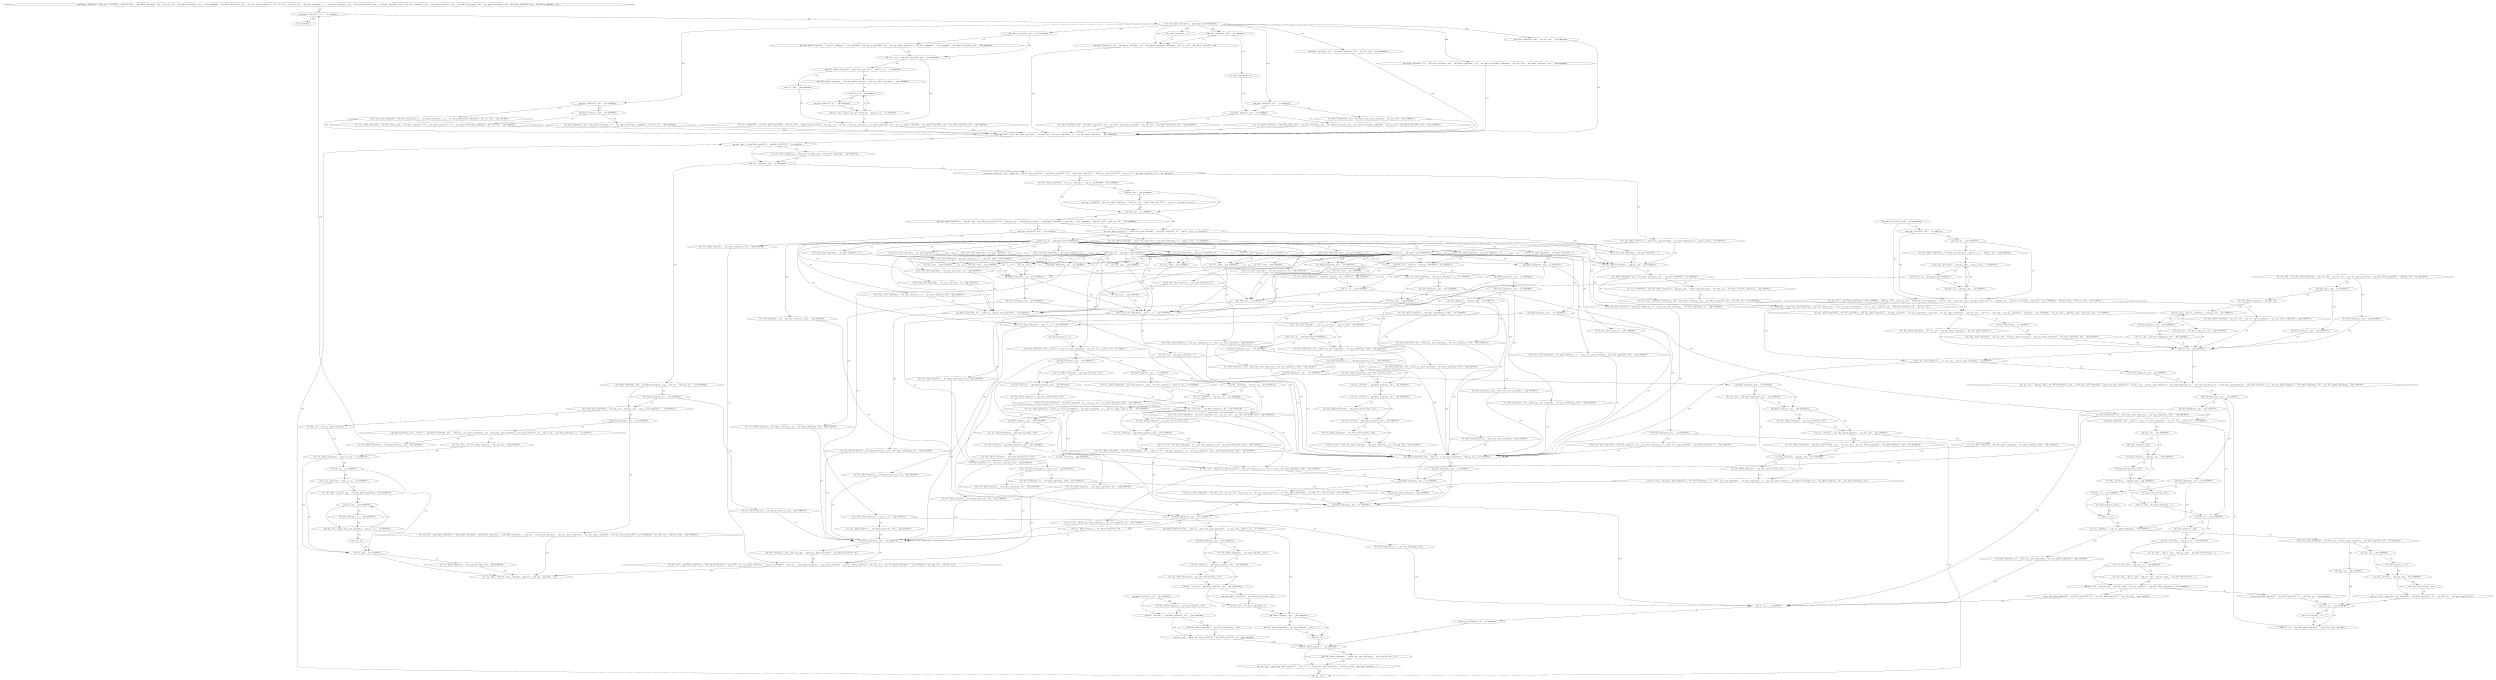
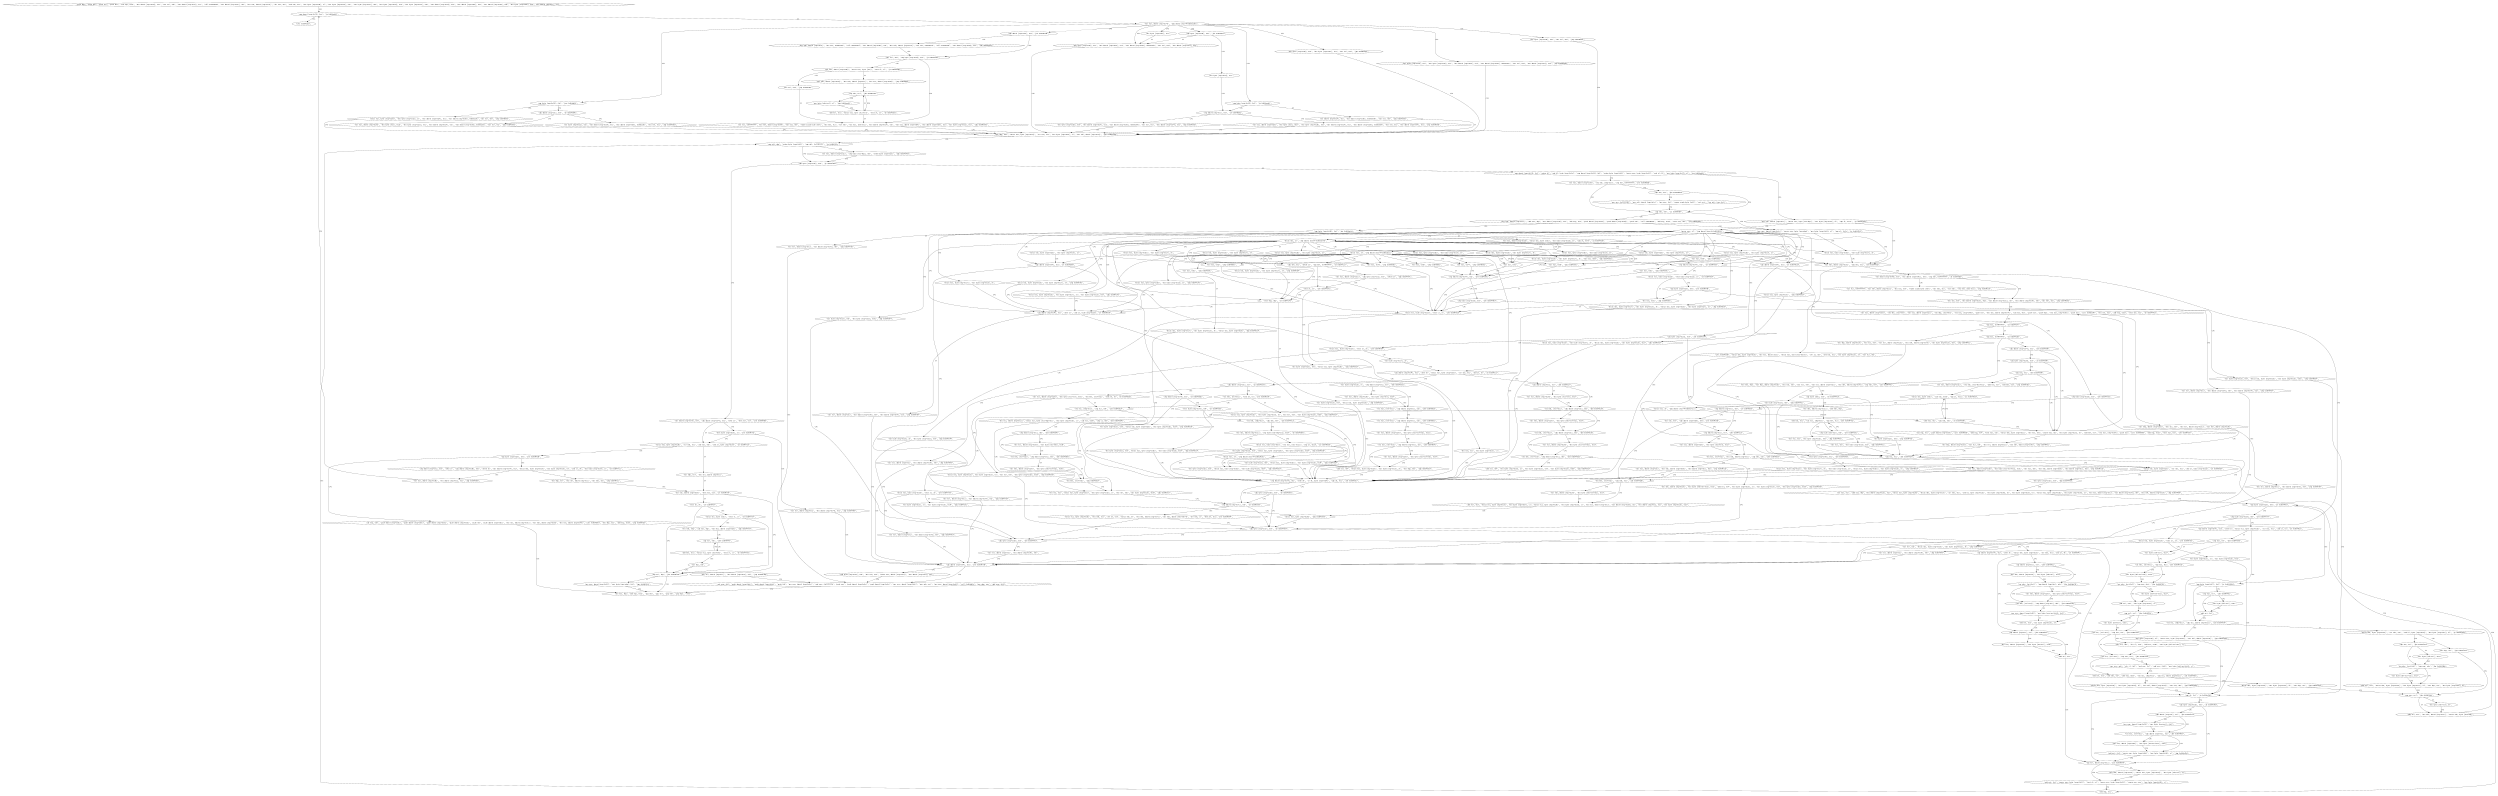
(1264, 255) -> (1501, 234)
none -> (2004, 337)
(1247, 349) -> none
none -> (1075, 472)
(358, 517) -> none
none -> (2106, 701)
none -> (2188, 710)
